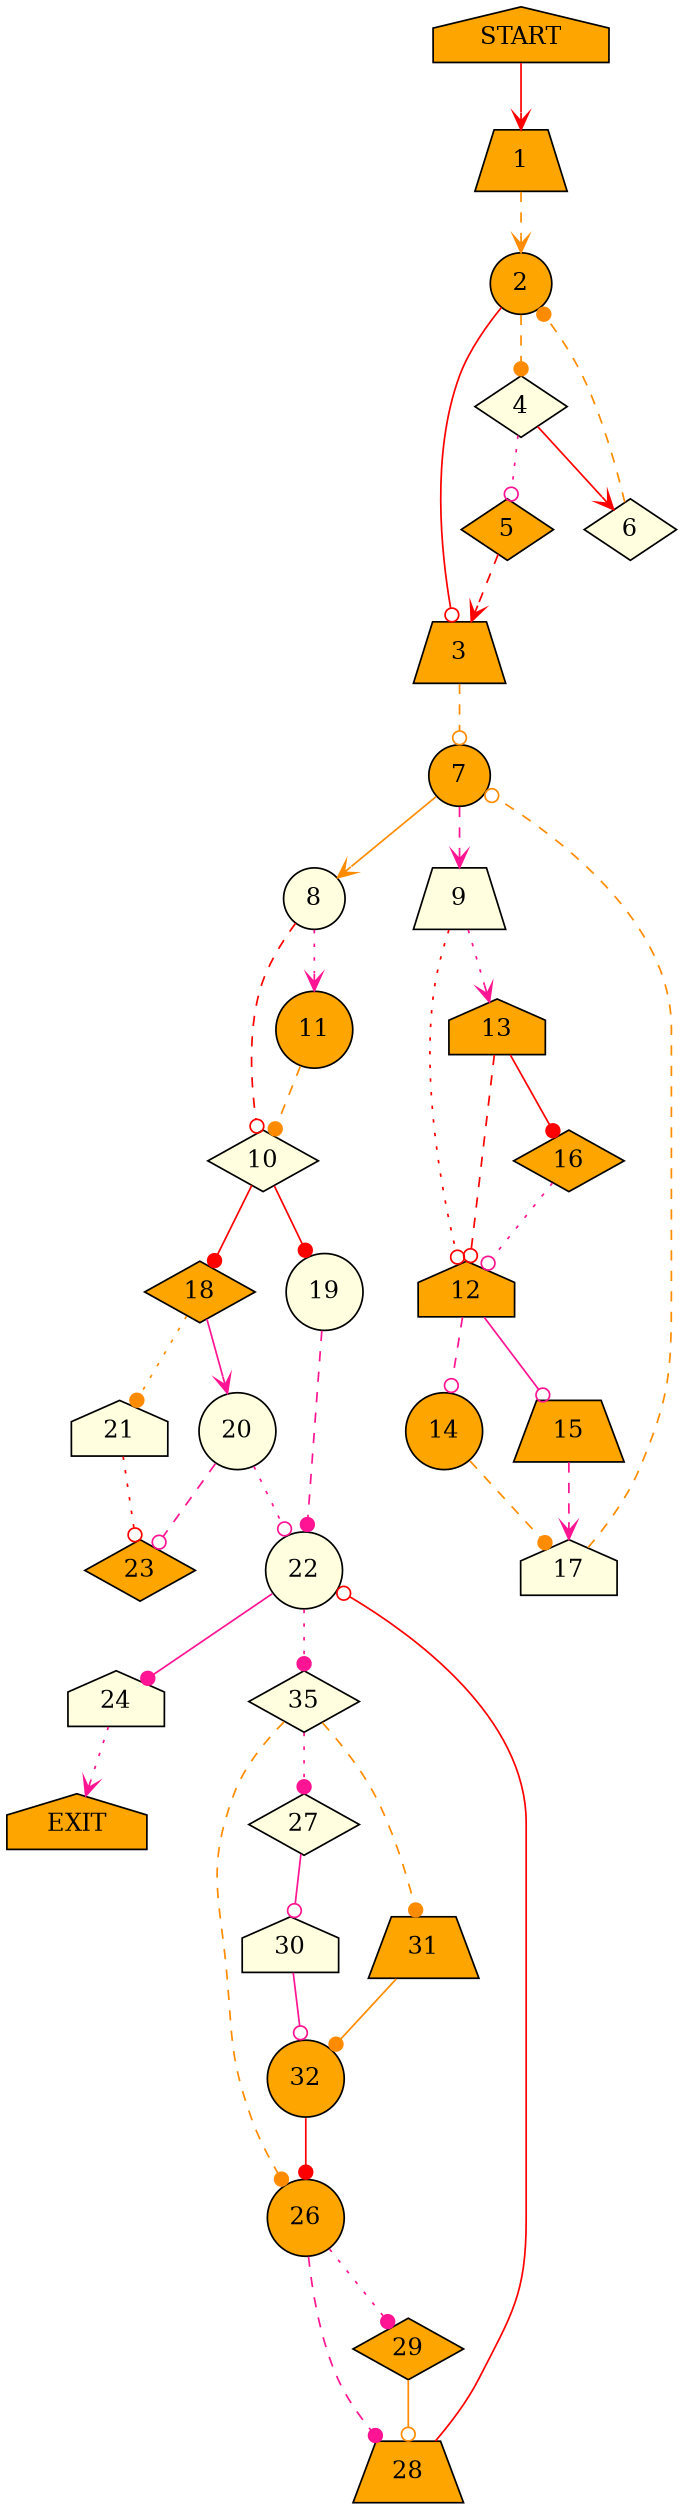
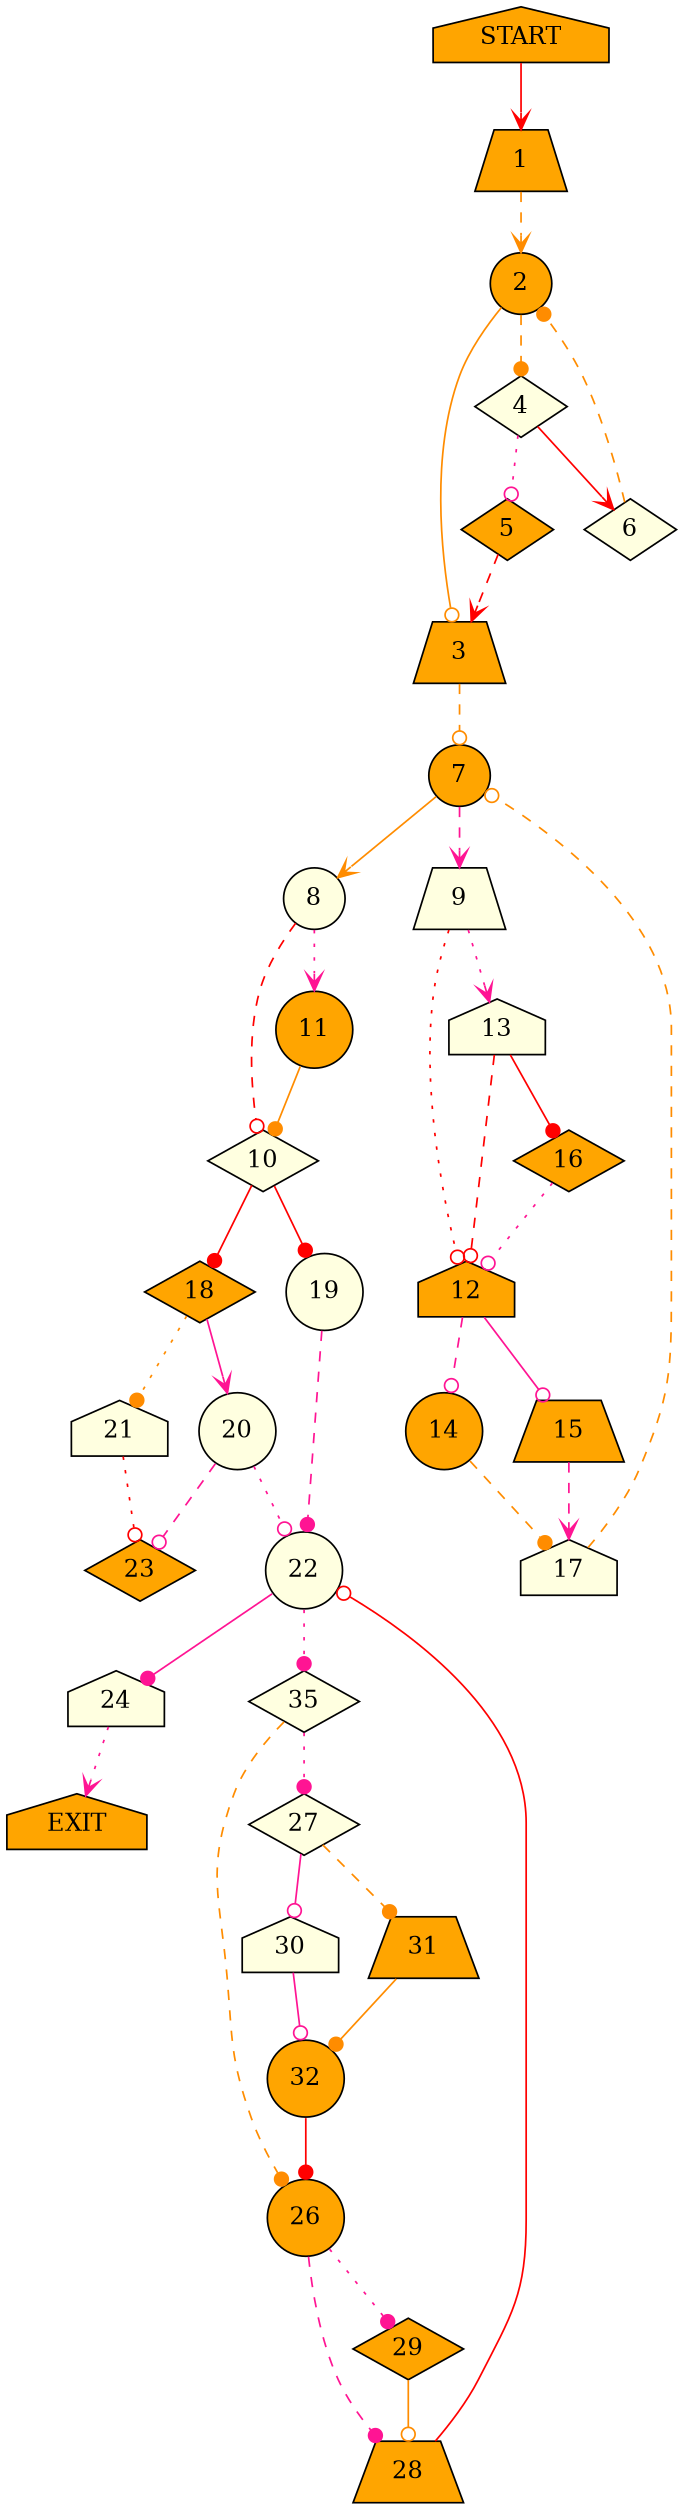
(443, 451) -> (443, 451)
(497, 1030) -> (497, 1030)
(289, 1094) -> (289, 1094)
(380, 1807) -> (354, 1876)
